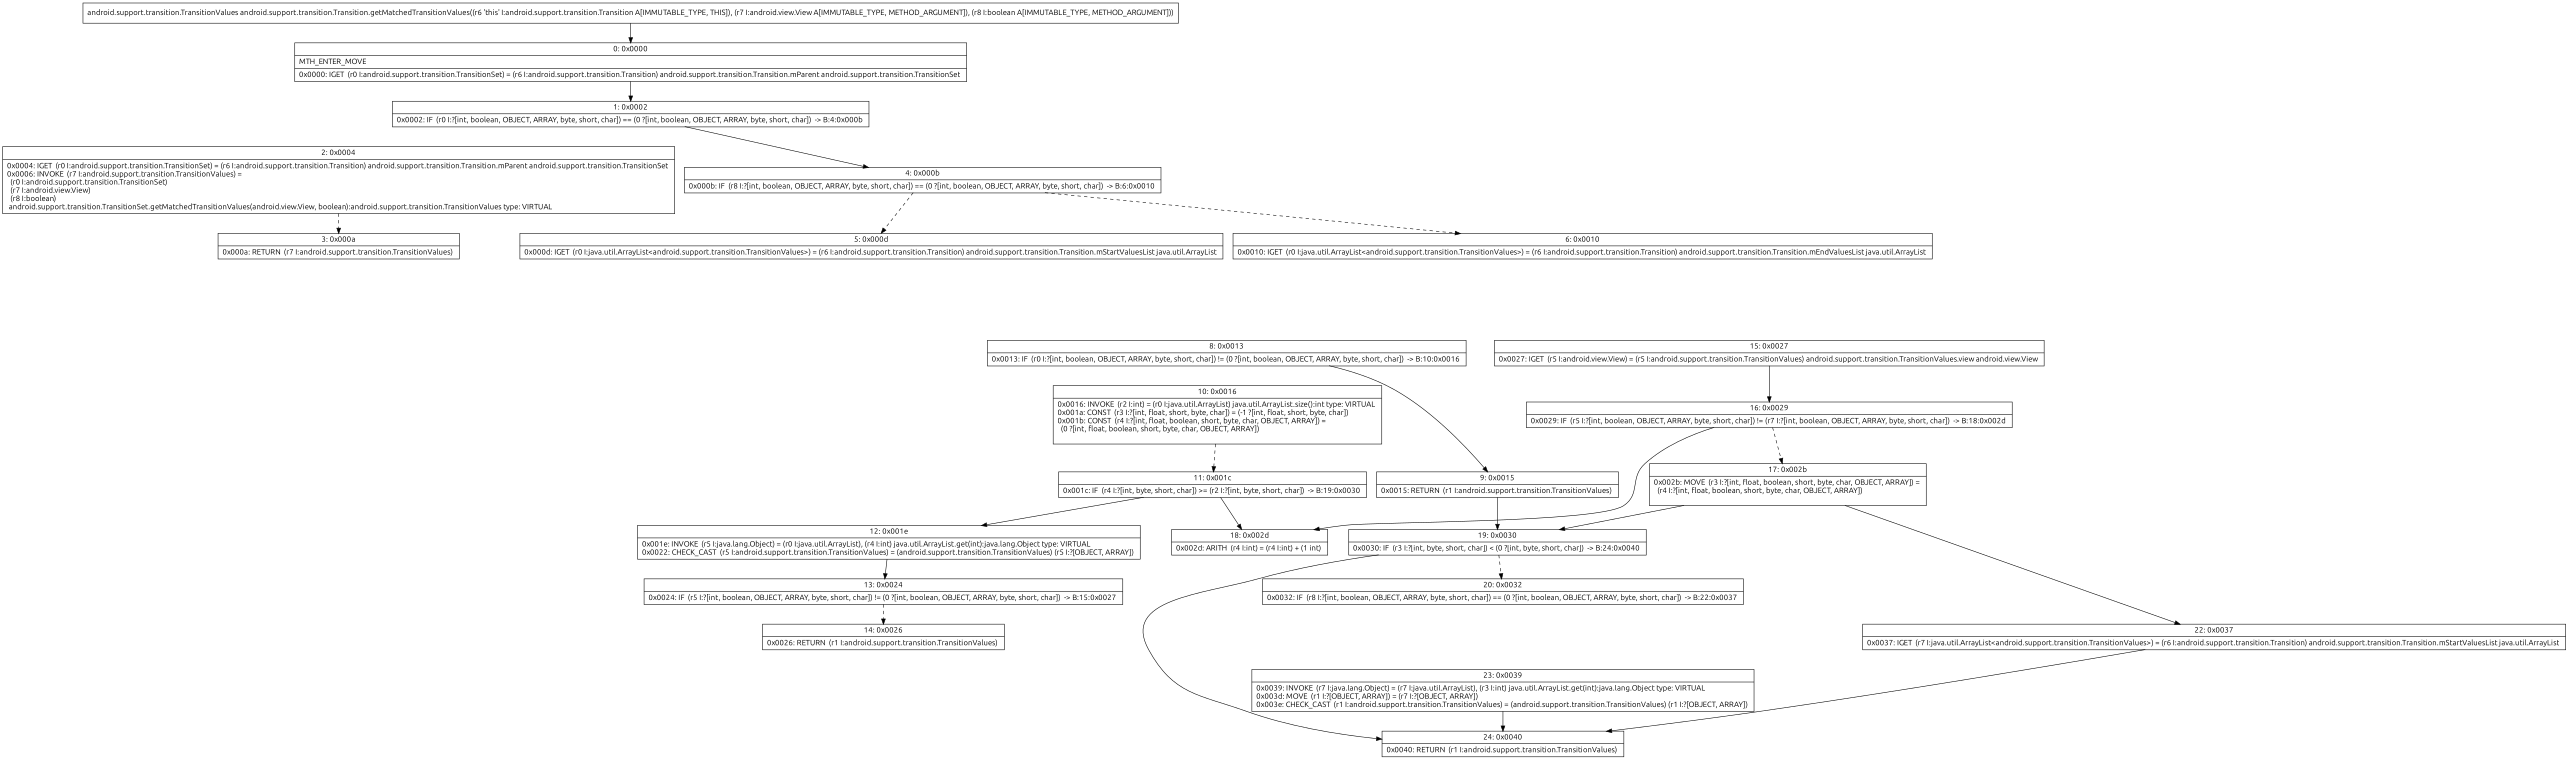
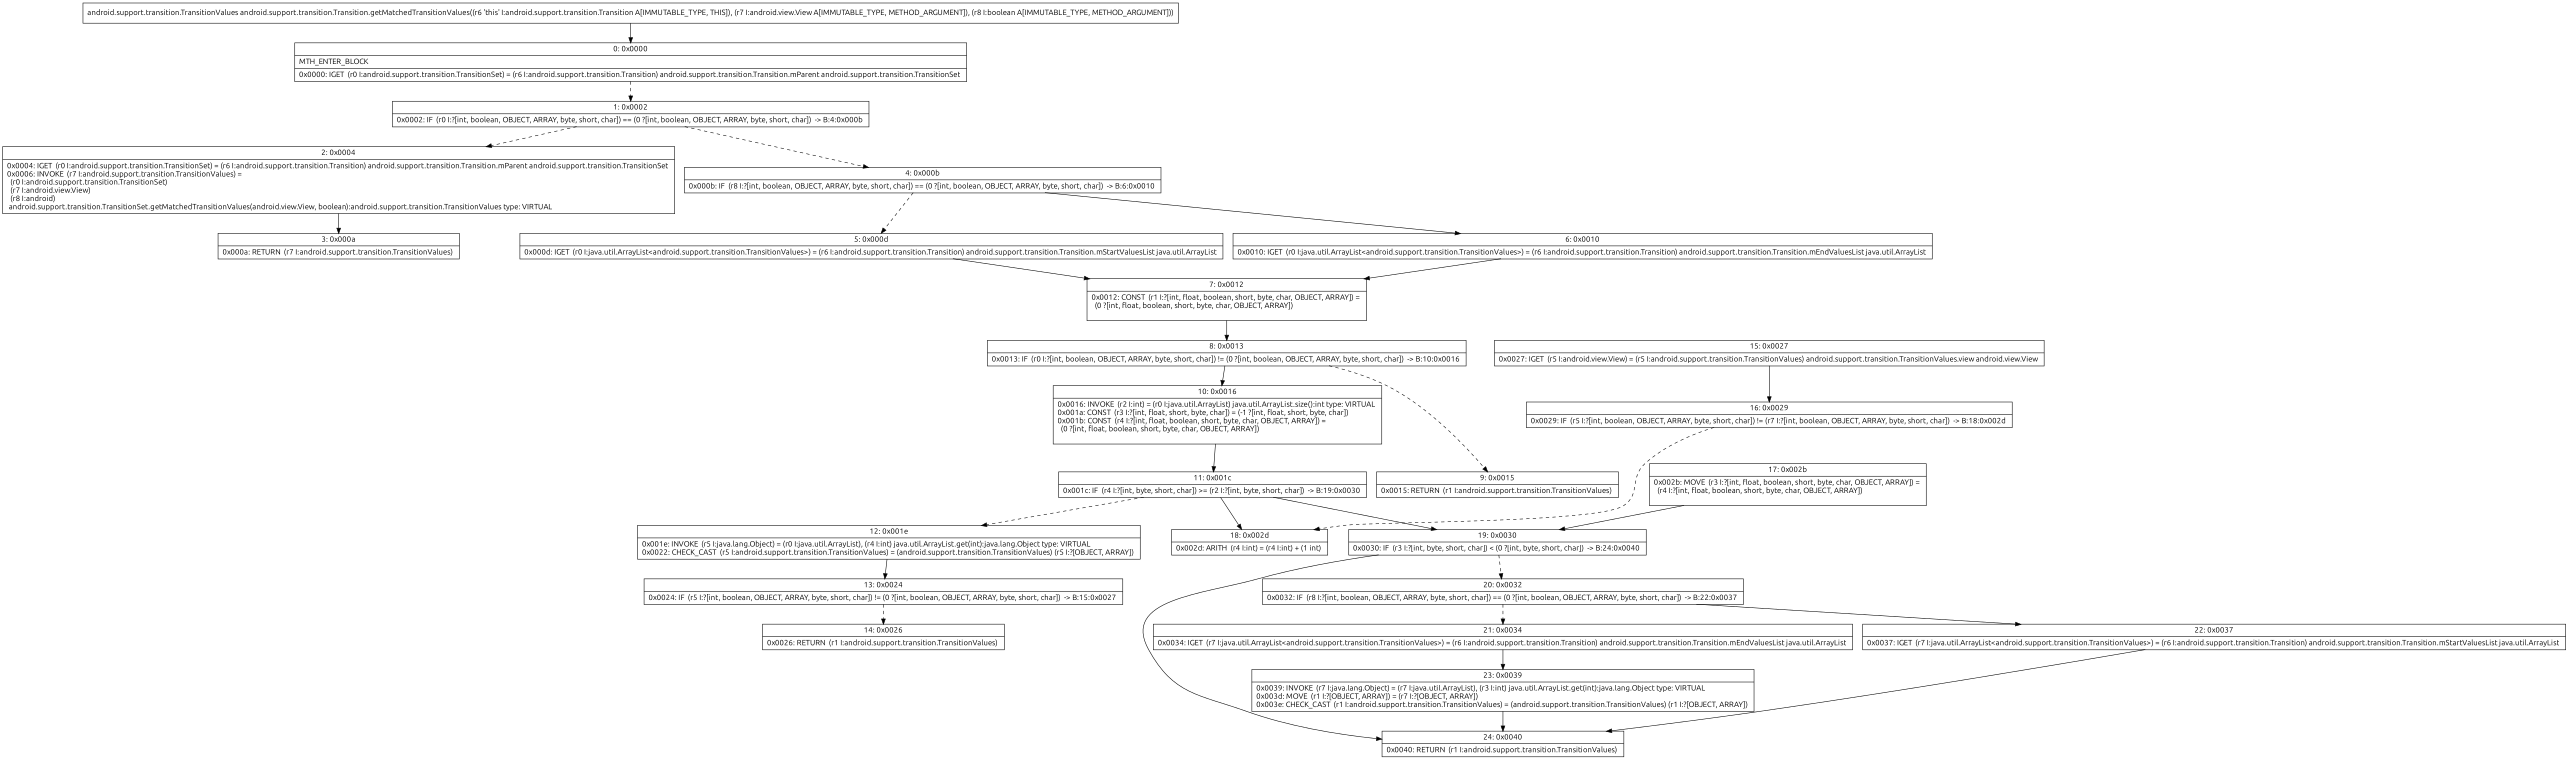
(333, 62) -> (334, 62)
(631, 89) -> (631, 89)
none -> (534, 136)
(774, 146) -> (774, 146)
(32, 199) -> (31, 199)
(1250, 213) -> (1250, 213)
(339, 221) -> (339, 221)
none -> (1227, 300)
none -> (1224, 373)
(1415, 403) -> (1415, 403)
(1777, 443) -> none
(1215, 455) -> (1215, 455)
(1065, 511) -> (1065, 511)
(1497, 511) -> (1352, 513)
(1535, 518) -> (1535, 518)
(2010, 564) -> (1856, 614)
none -> (1503, 637)
